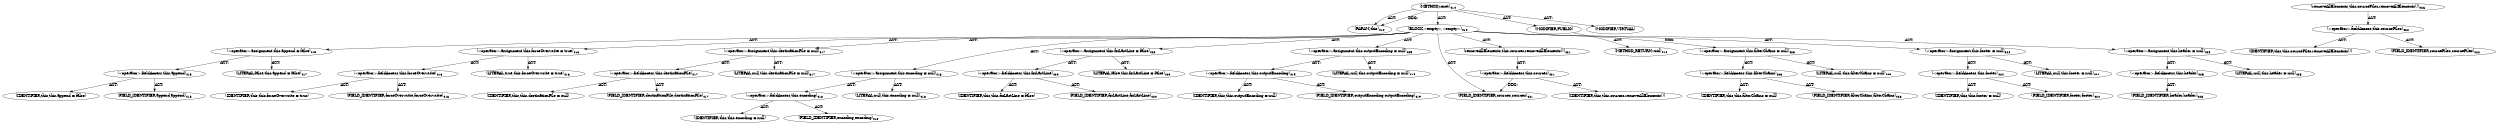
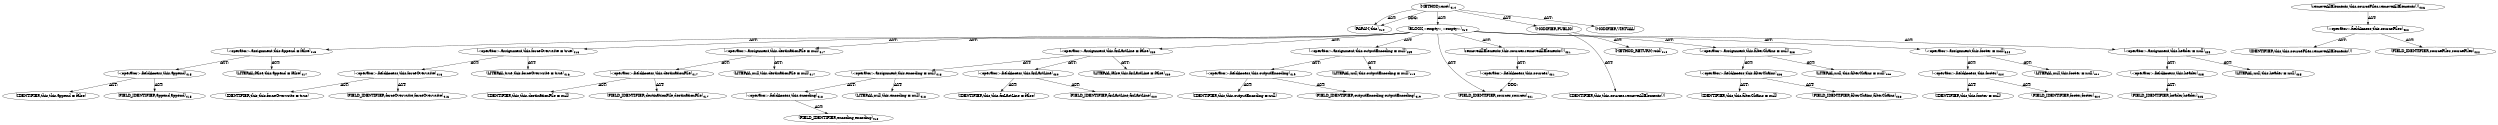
(1112, 40) -> (1004, 63)
(1670, 41) -> (1670, 41)
(812, 73) -> (812, 73)
(1566, 85) -> (1598, 55)
(730, 118) -> none
